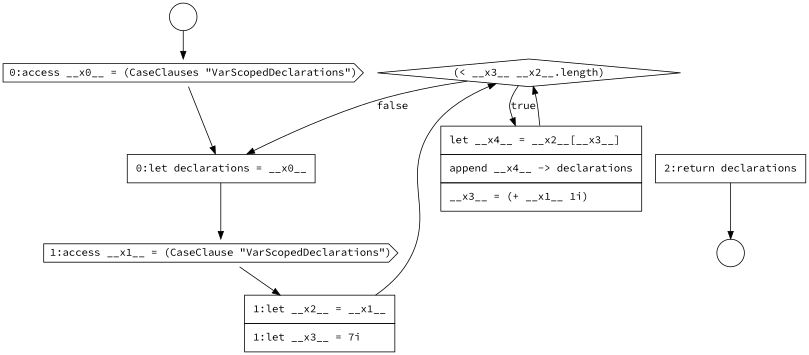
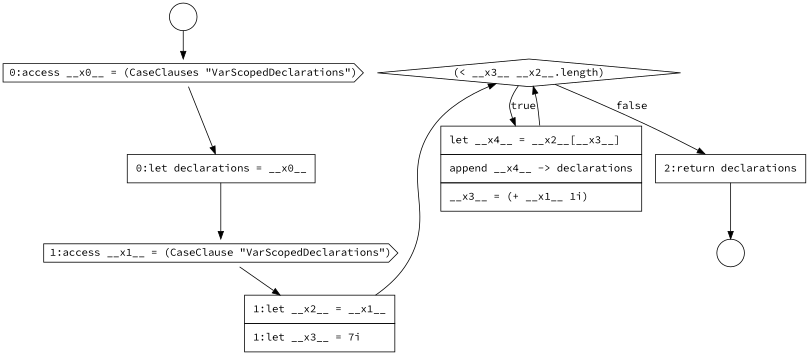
(358, 107) -> (627, 116)
